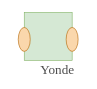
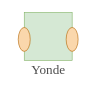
(57, 70) -> (48, 70)
